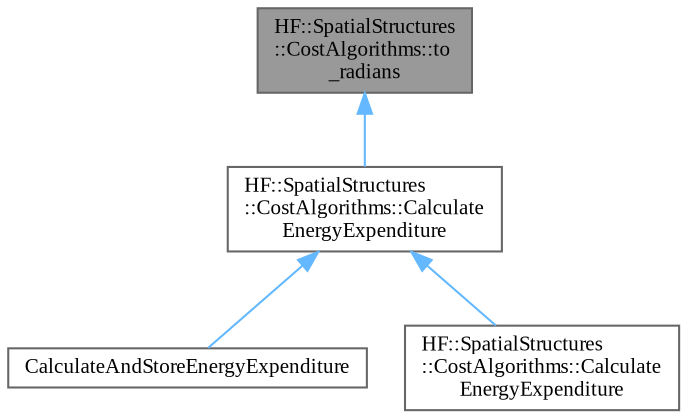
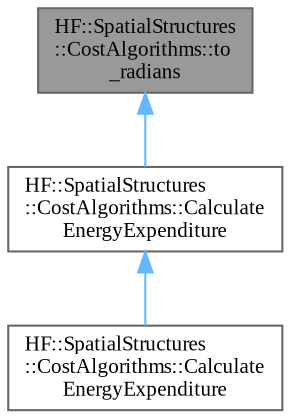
(188, 368) -> none
